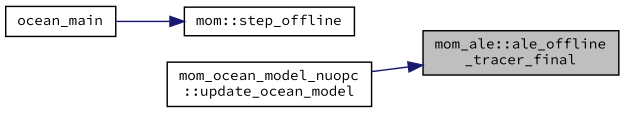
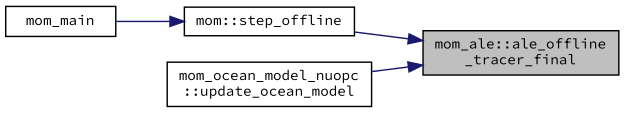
(61, 21) -> (61, 21)
none -> (381, 35)
